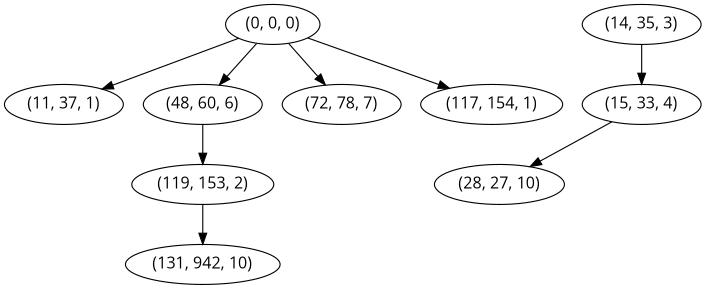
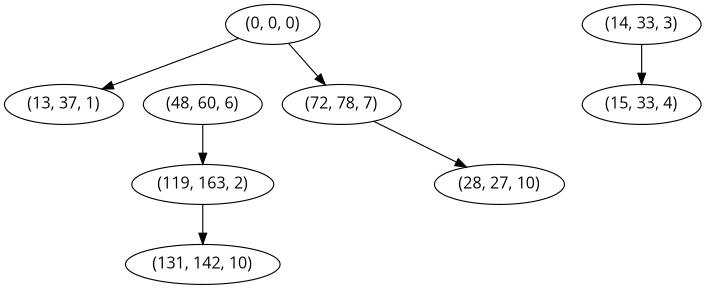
(642, 24) -> (642, 24)
(242, 60) -> none
(64, 104) -> (64, 104)
(492, 104) -> none
(576, 142) -> (415, 142)
(203, 184) -> (203, 184)
(203, 264) -> (203, 264)
